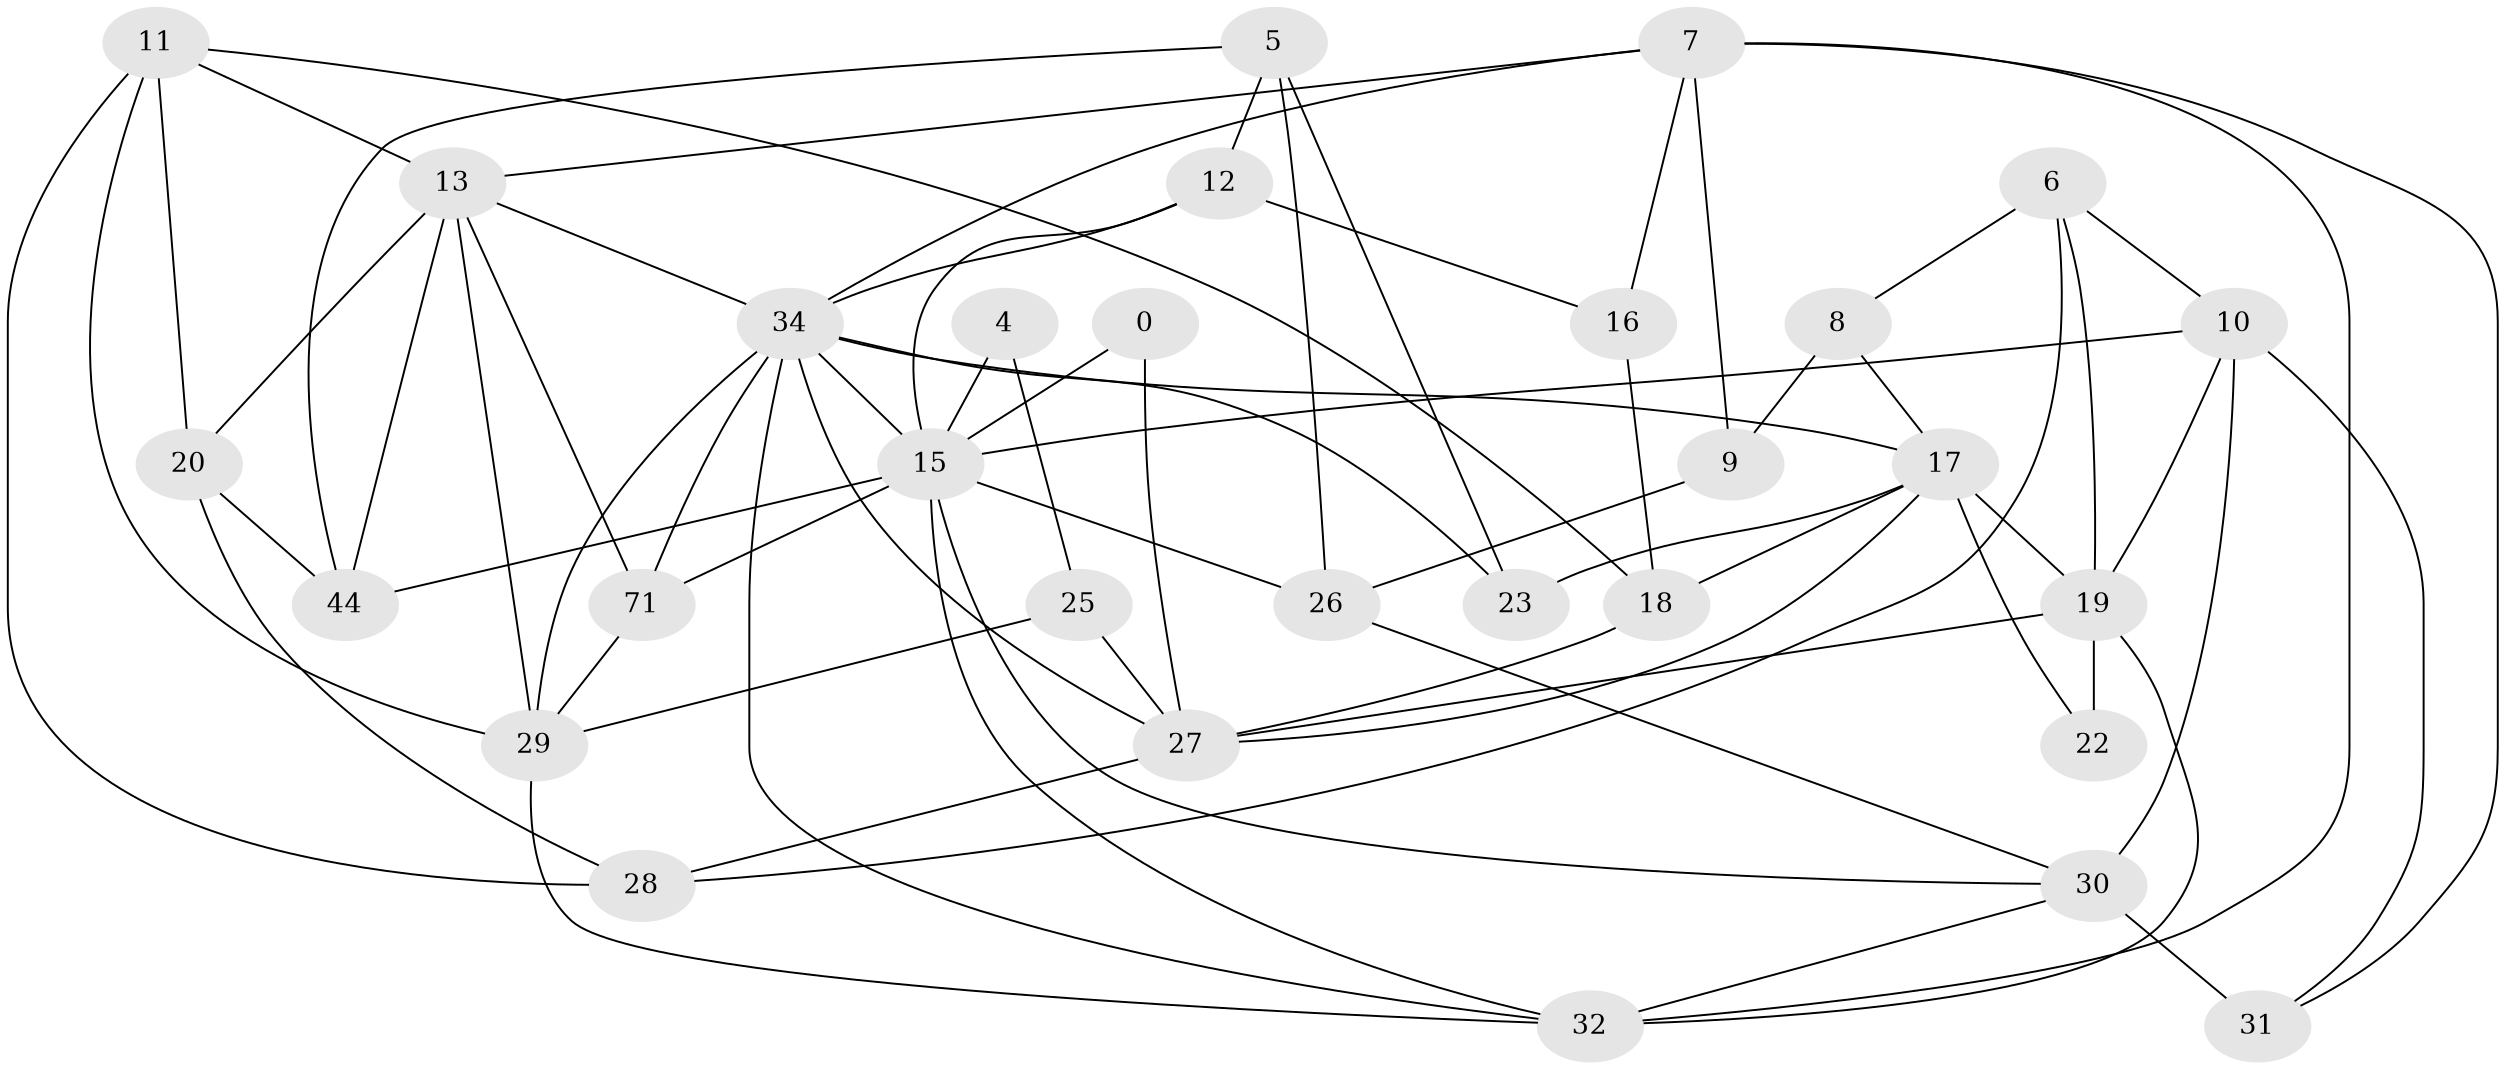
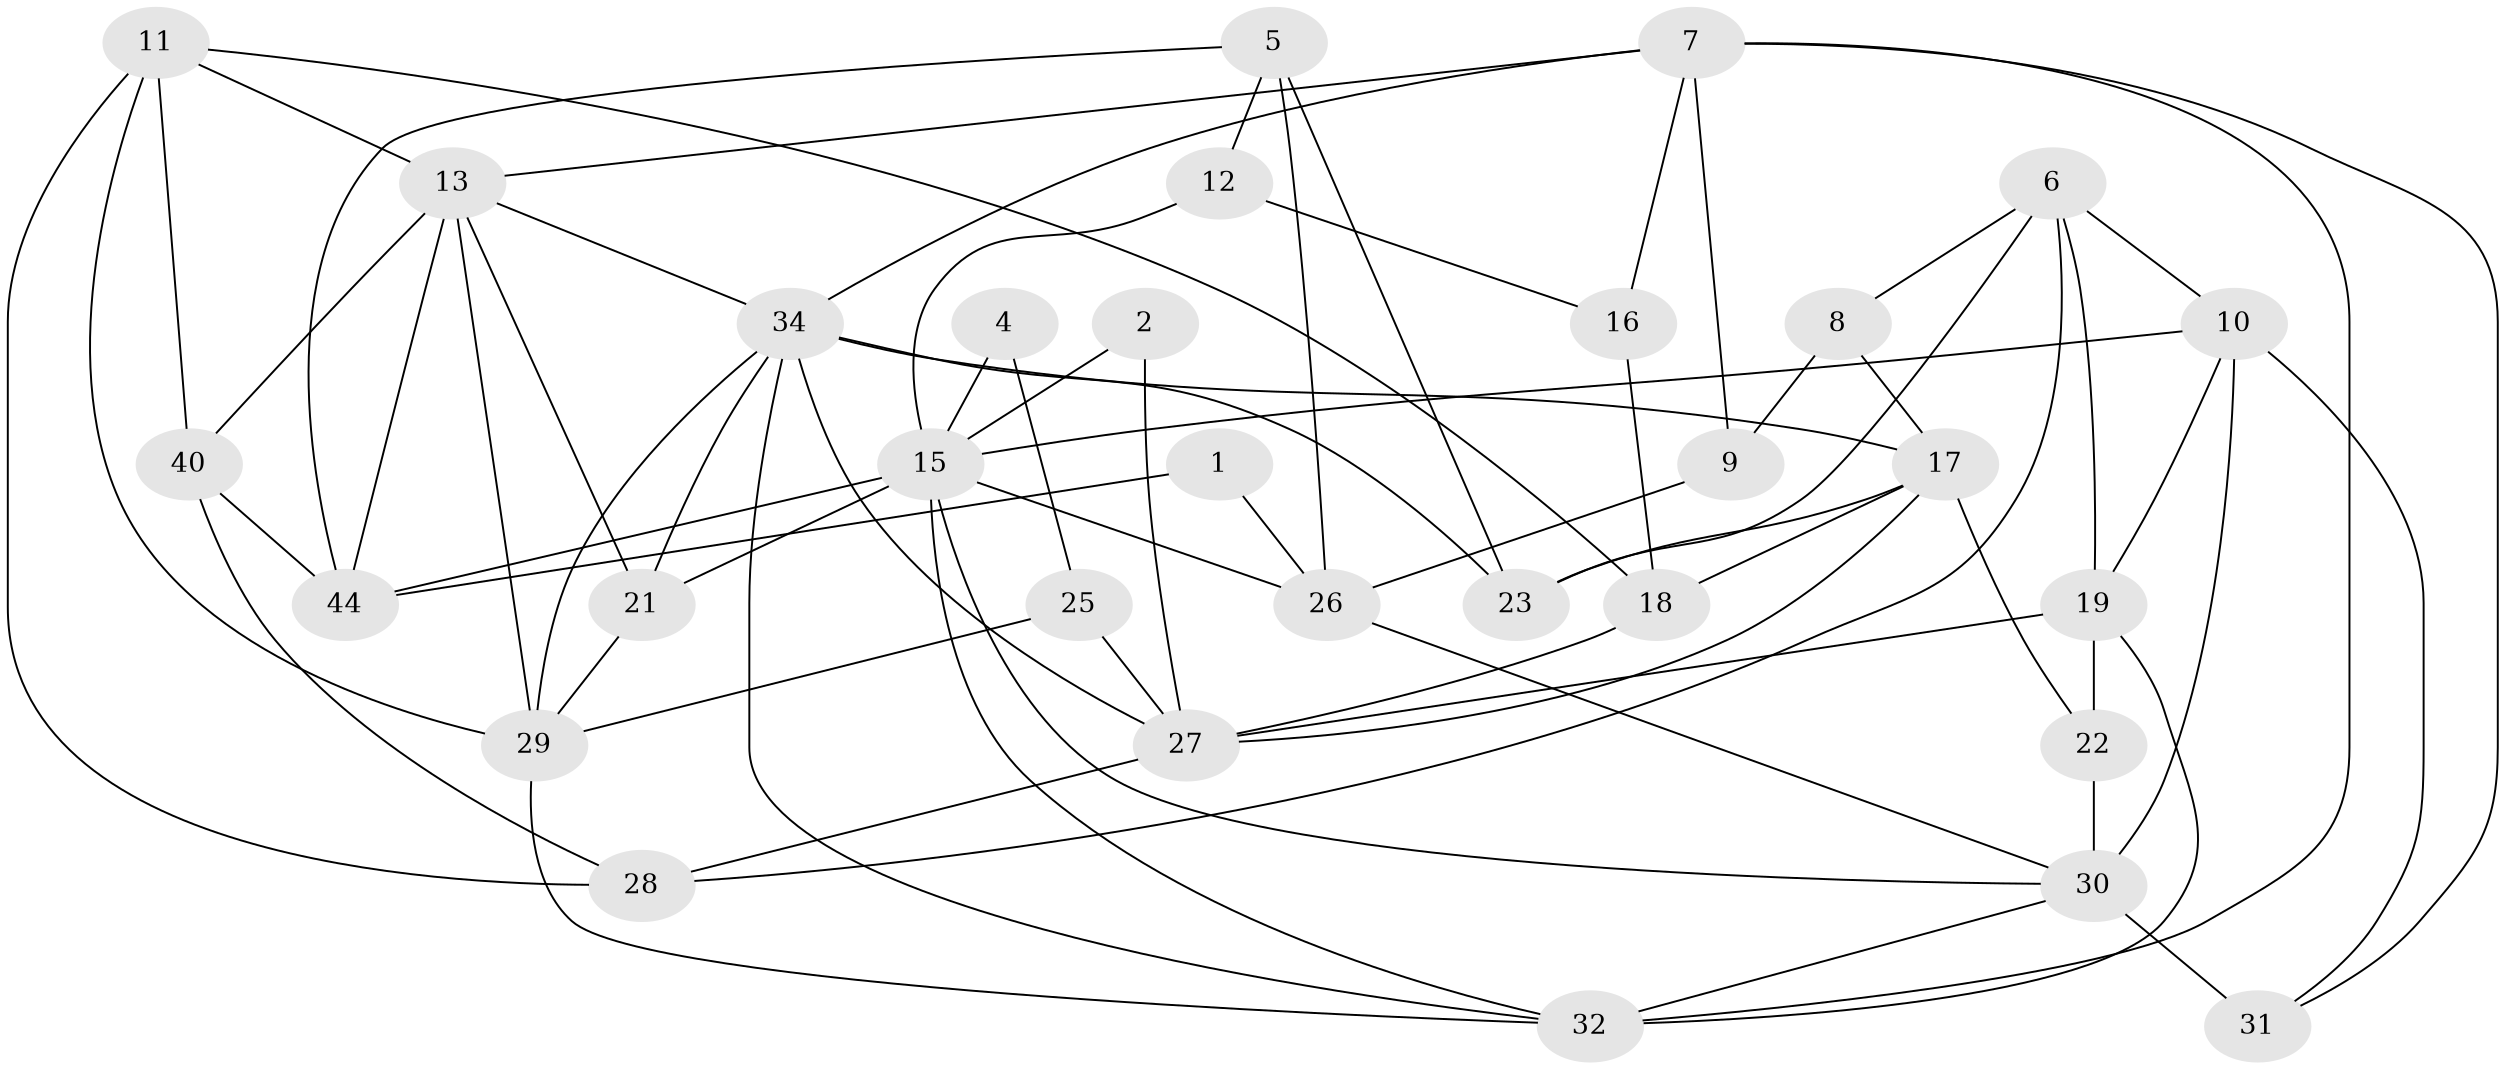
(1005, 254) -> none
(1145, 324) -> (1145, 324)
(860, 394) -> none
none -> (1840, 463)
(189, 464) -> (189, 464)
none -> (1220, 464)
(2020, 535) -> none
(642, 605) -> (642, 605)
none -> (2094, 816)
